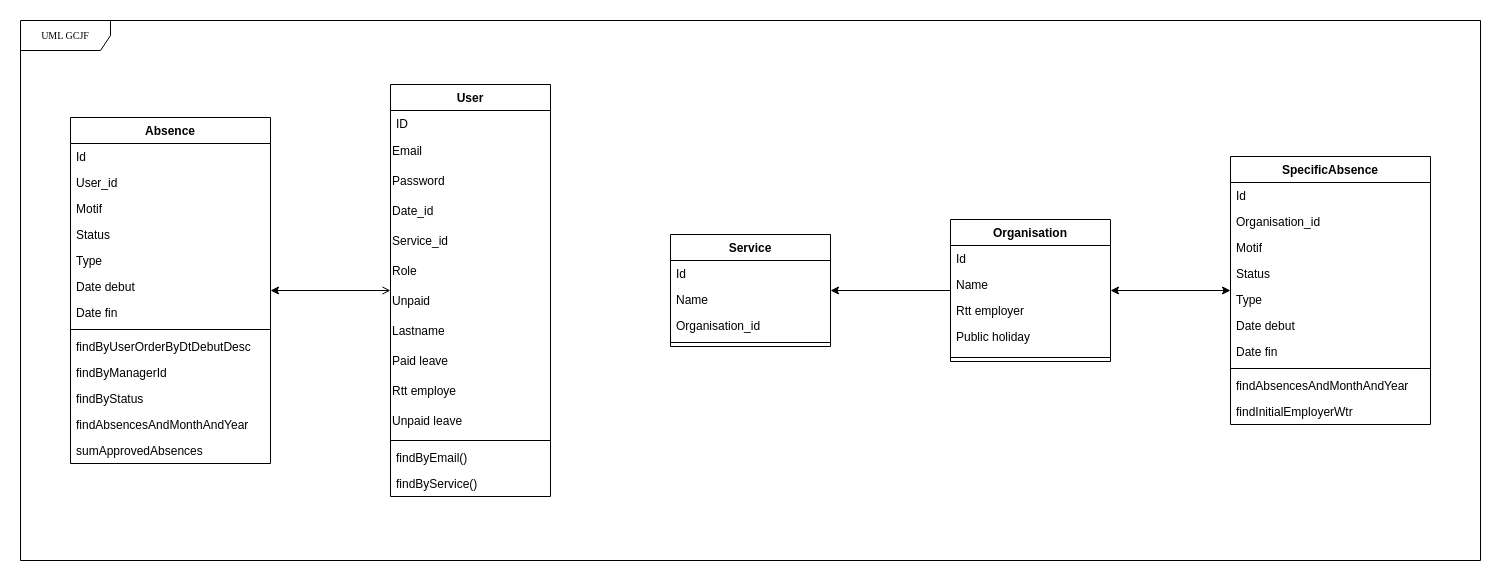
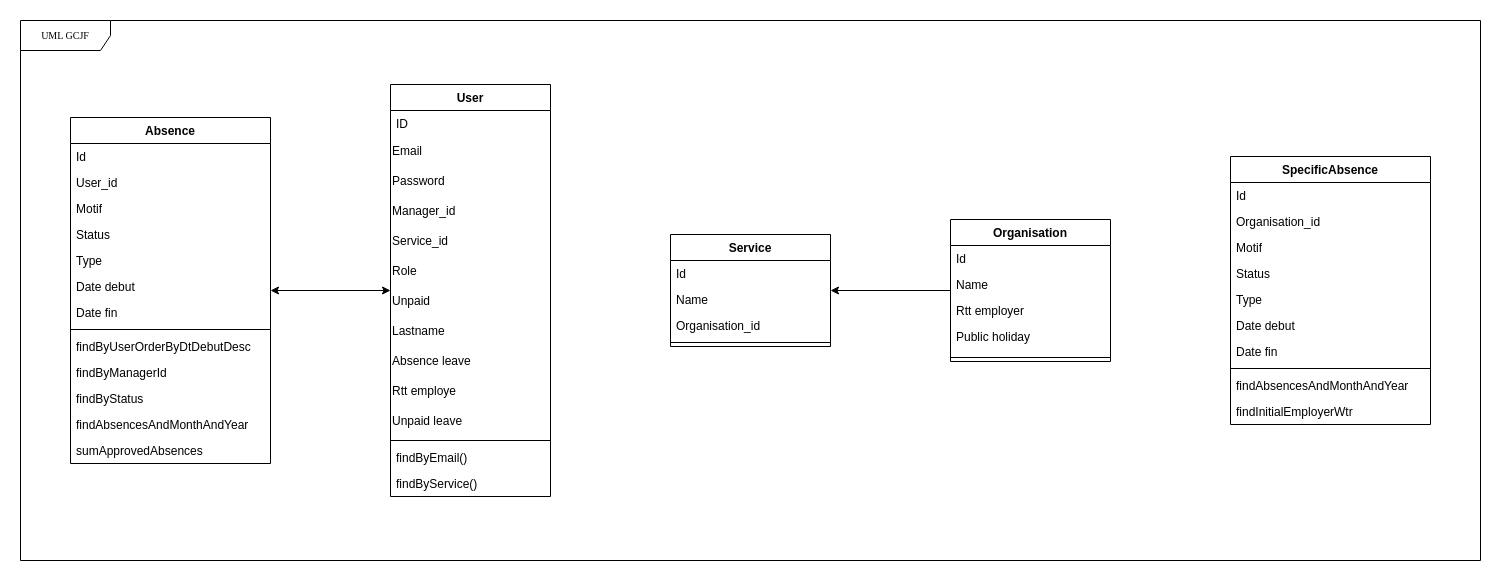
(414, 212) -> (425, 212)
(384, 291) -> (382, 291)
(1171, 291) -> none
(421, 362) -> (433, 362)
